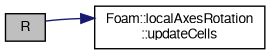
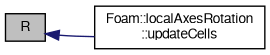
(63, 19) -> (77, 36)
